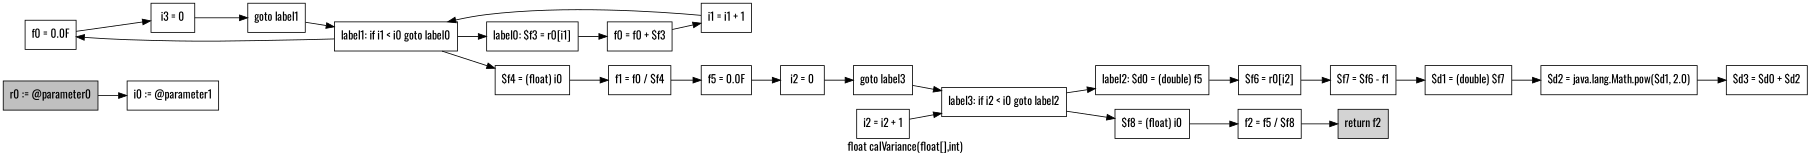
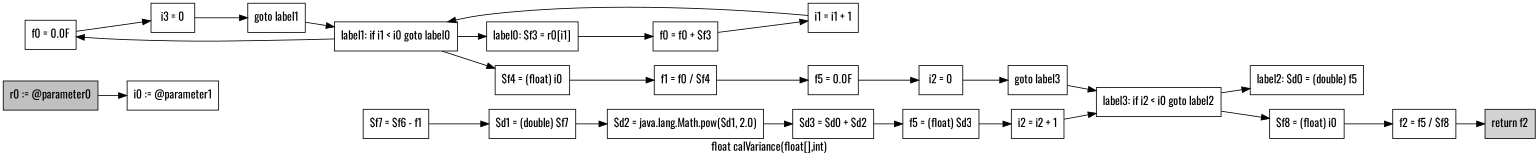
(1270, 80) -> none
none -> (941, 124)
